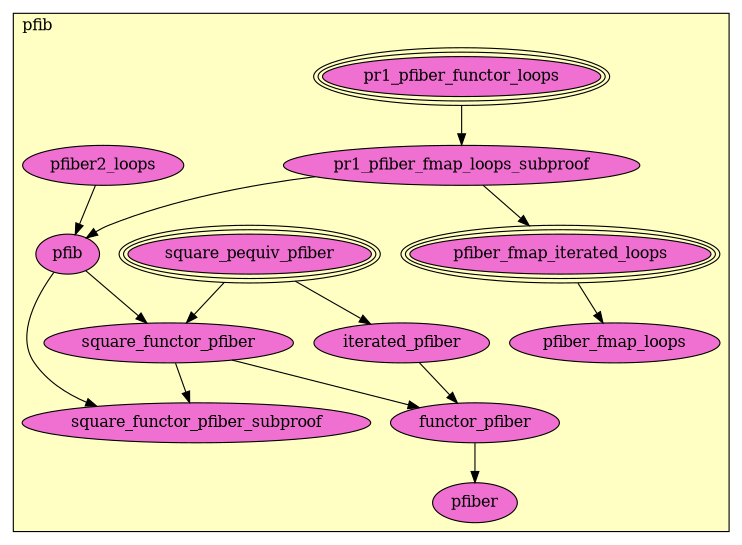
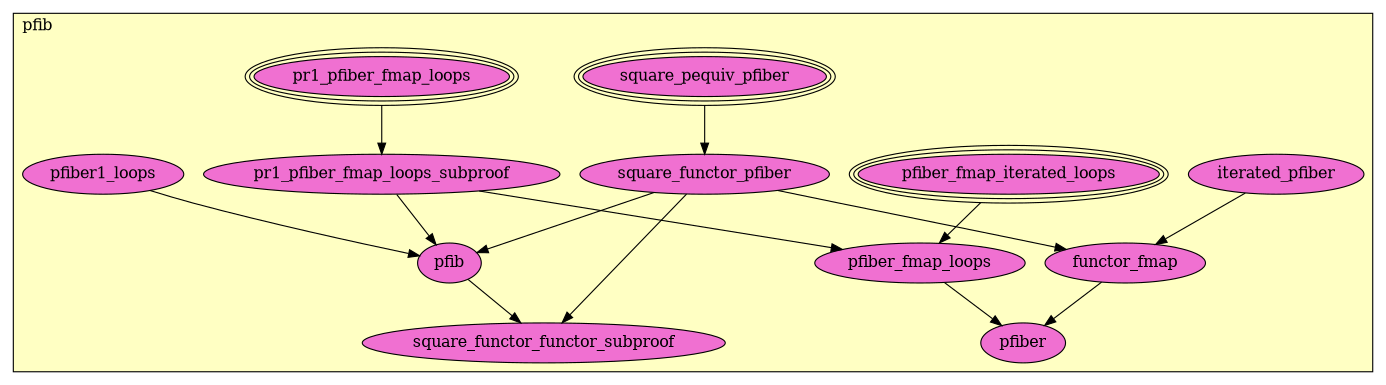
(462, 77) -> (382, 77)
(103, 165) -> (103, 174)
(502, 202) -> (646, 218)
(112, 293) -> (571, 221)
(328, 300) -> none
none -> (968, 301)
(196, 423) -> (544, 343)
(475, 423) -> (1125, 263)
